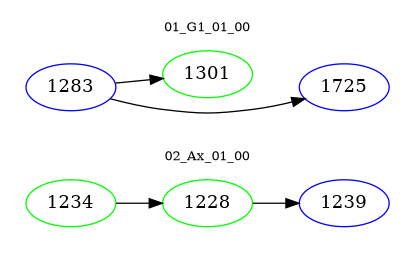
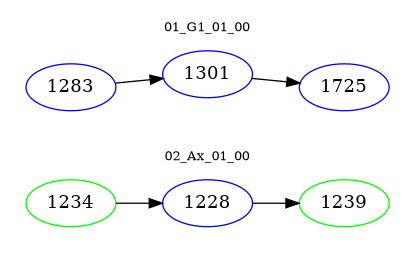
(208, 74) -> (208, 74)
(201, 113) -> (269, 80)
(208, 203) -> (208, 203)
(344, 203) -> (344, 203)
